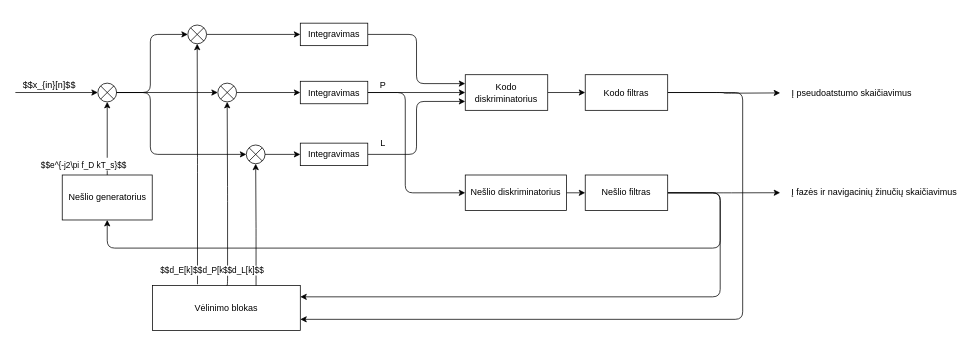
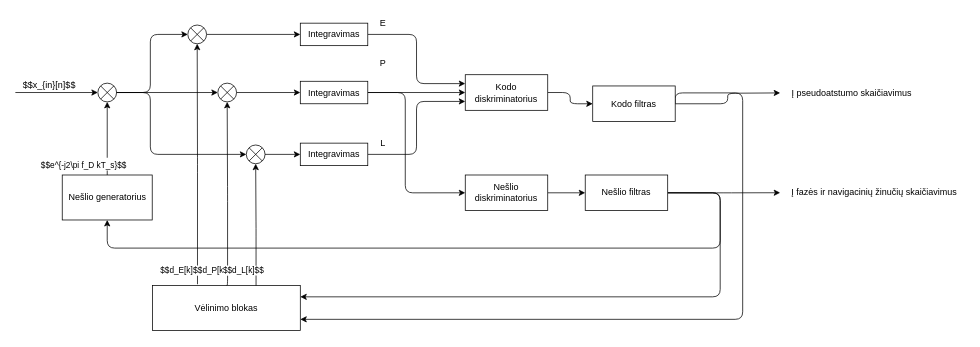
none -> (383, 23)
(383, 85) -> (383, 62)
(627, 92) -> (634, 104)
(516, 193) -> (507, 193)
